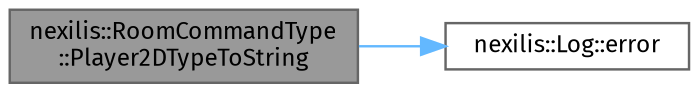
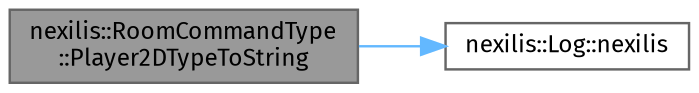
(567, 46) -> (567, 46)
